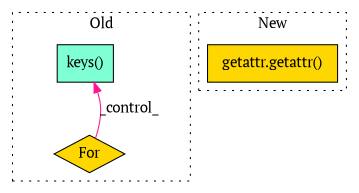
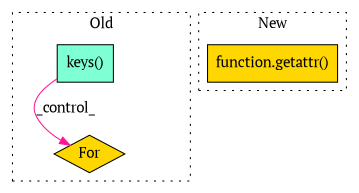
(273, 63) -> (273, 63)
(100, 115) -> (34, 110)
